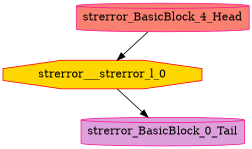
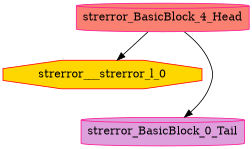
(130, 100) -> (212, 71)
